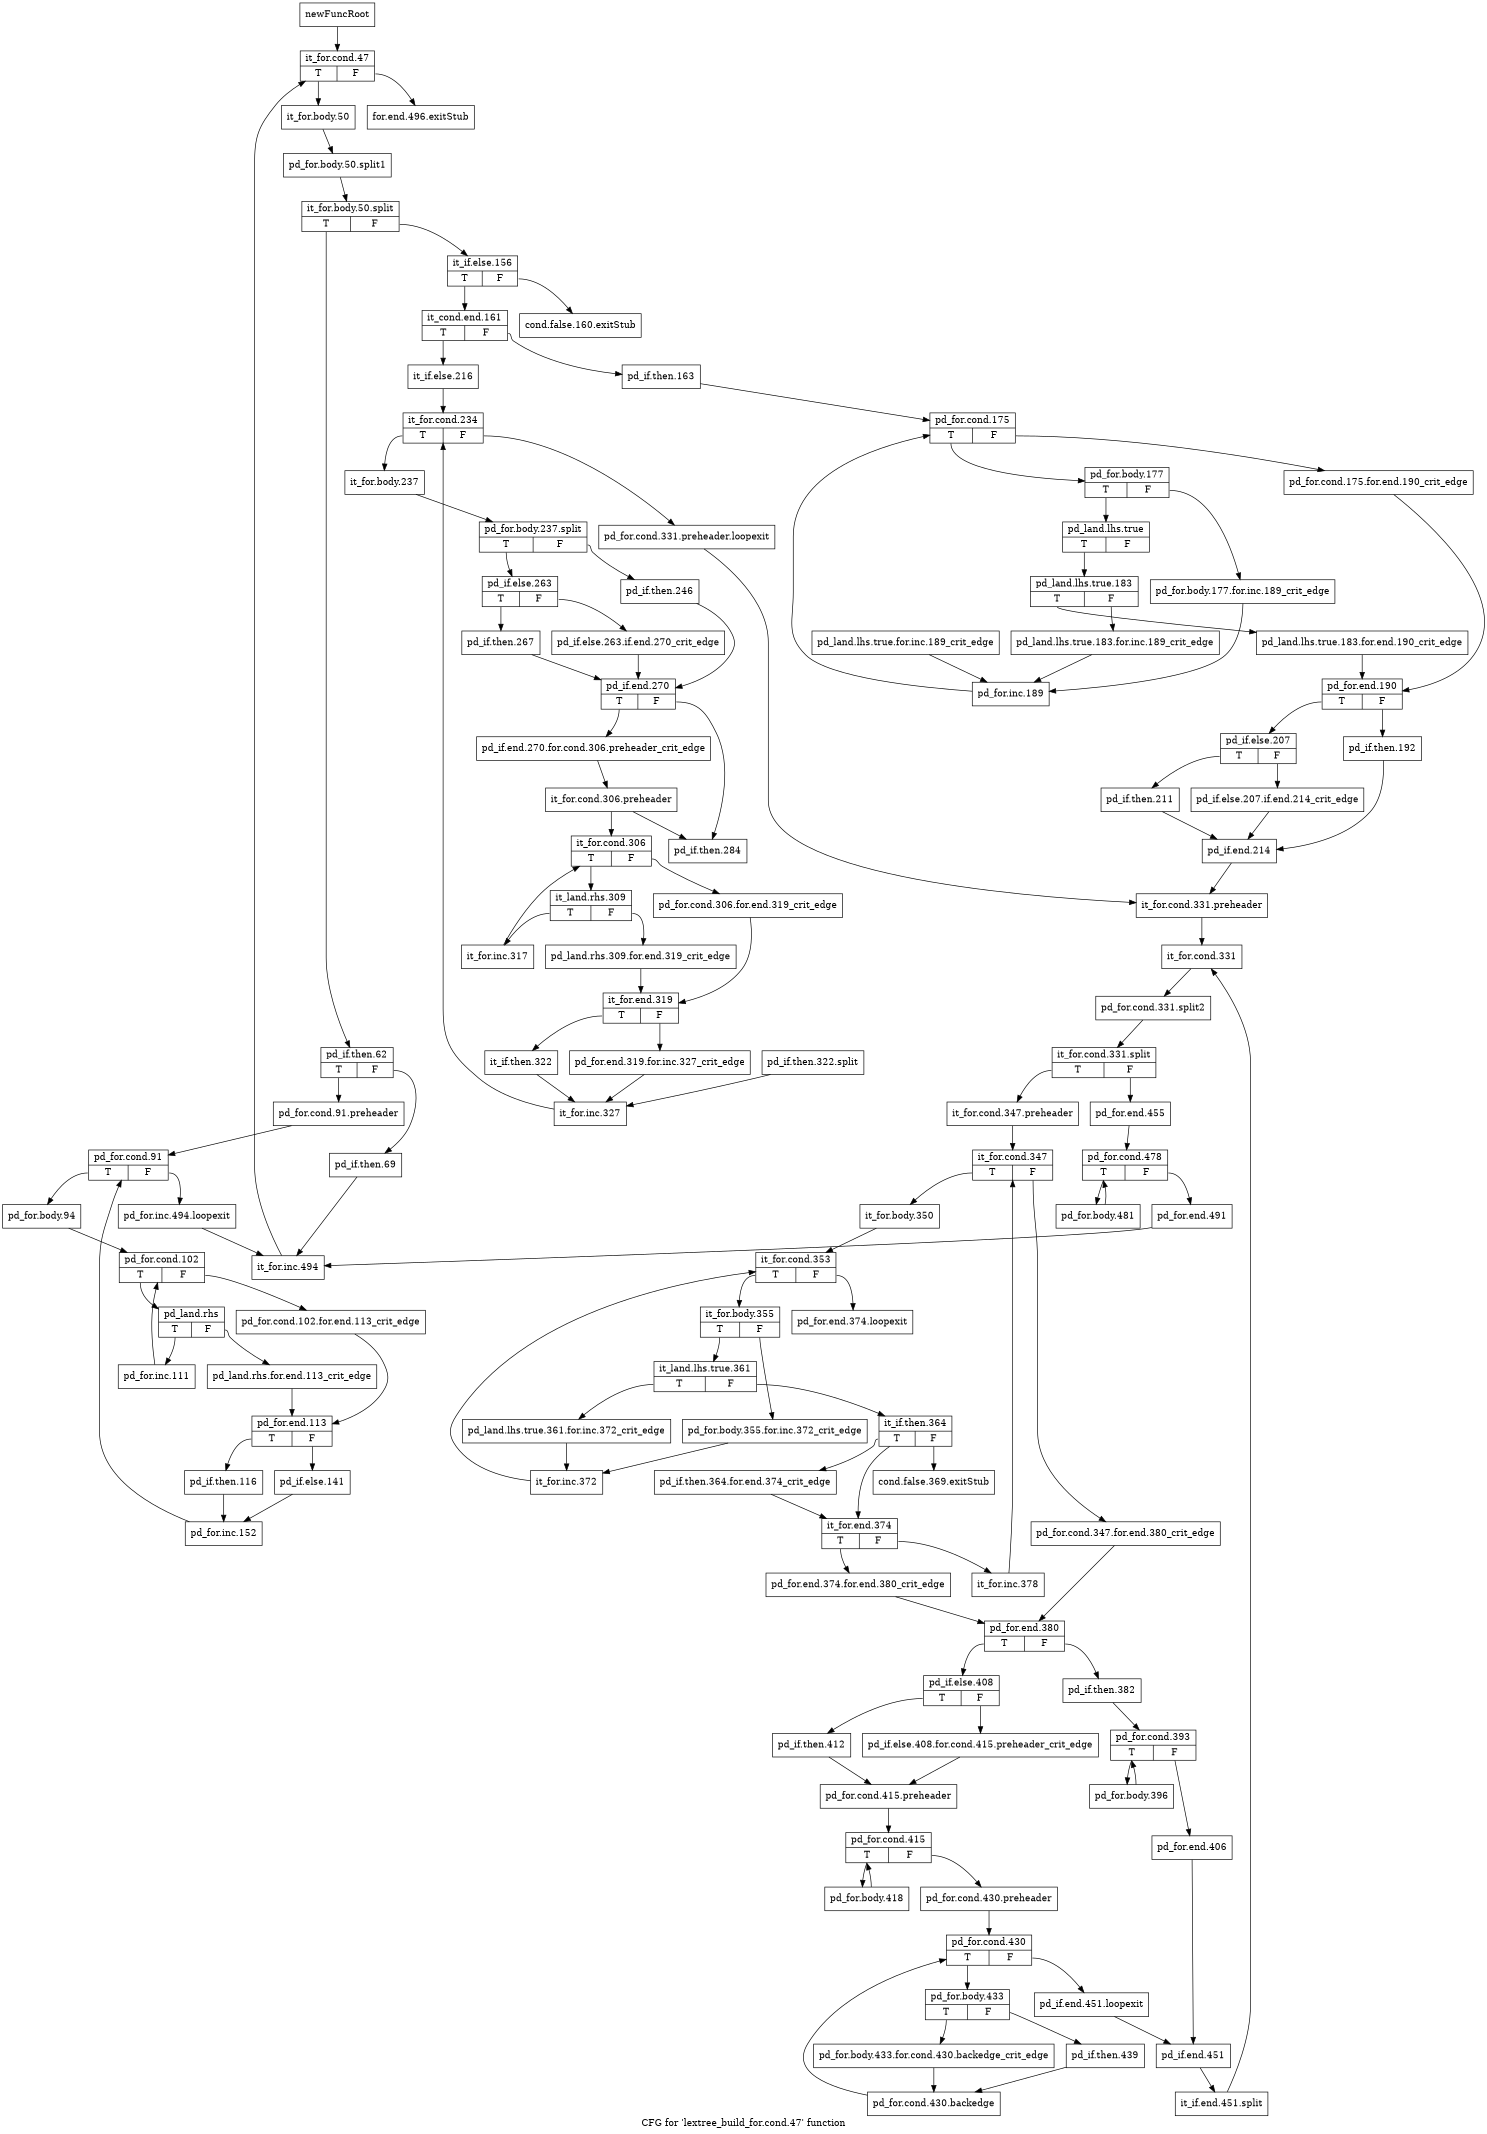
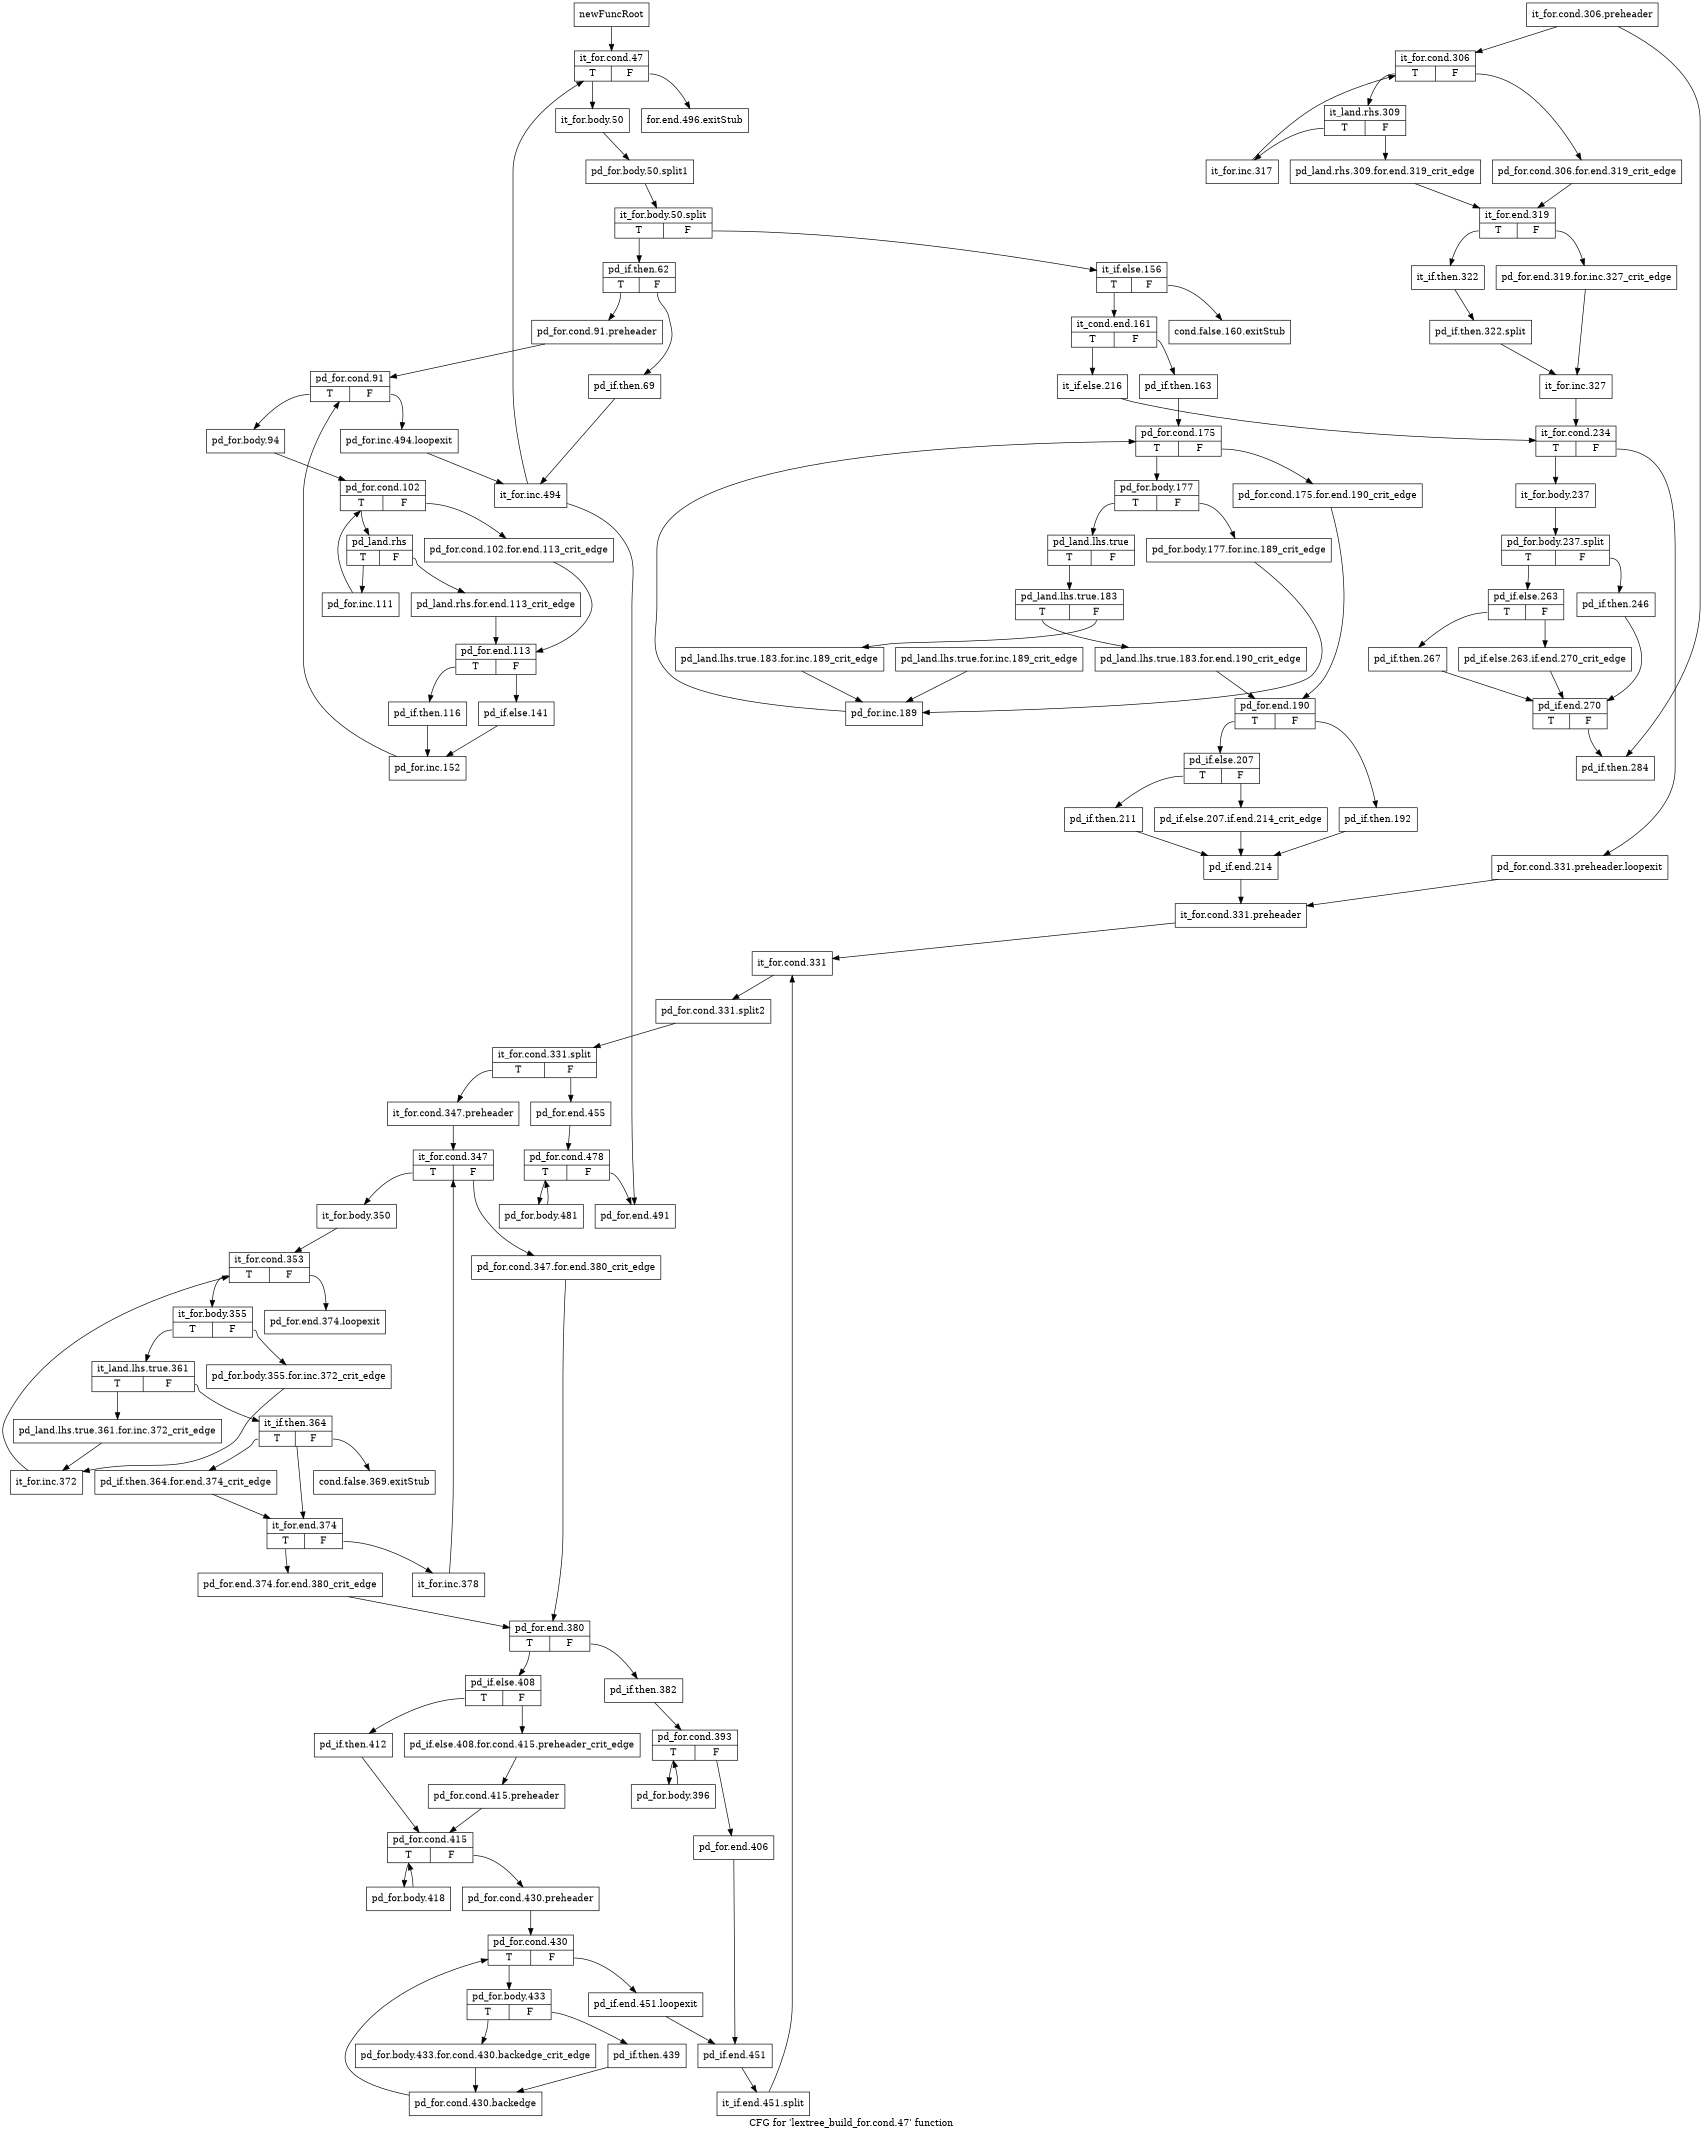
(594, 749) -> none
(553, 1086) -> (1463, 302)
(742, 1250) -> (632, 834)
(847, 1769) -> (389, 1792)
